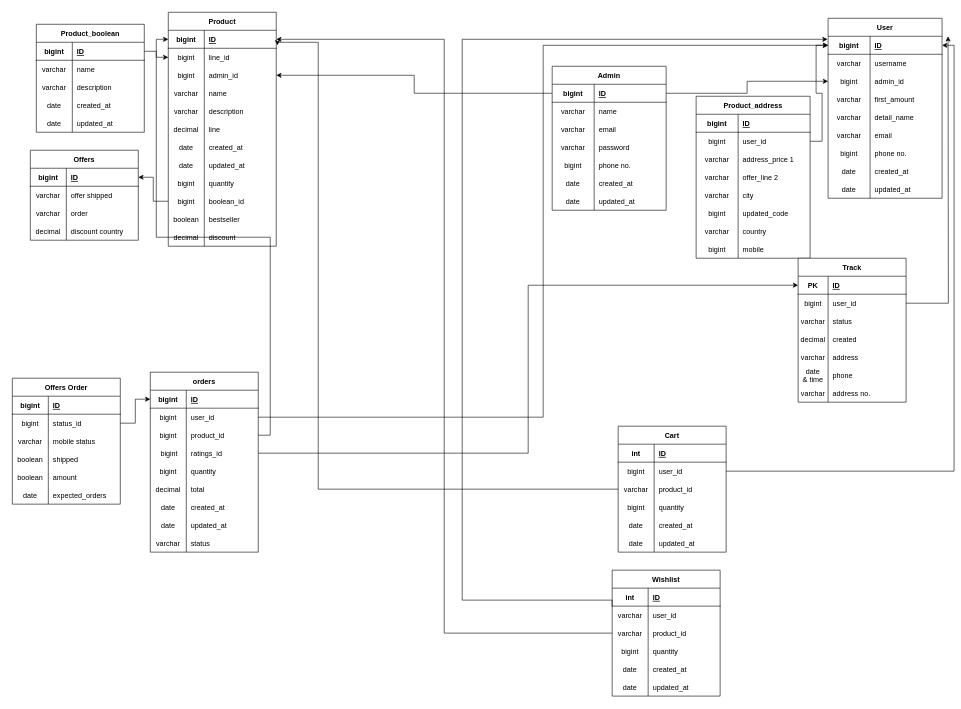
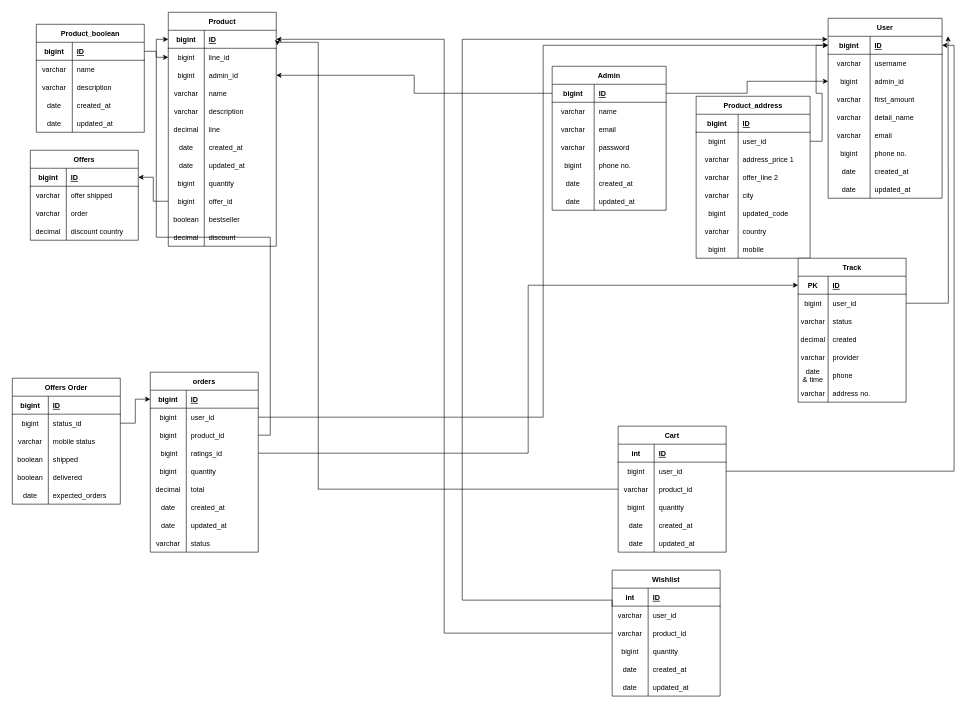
(227, 202) -> (224, 202)
(847, 358) -> (848, 358)
(65, 478) -> (69, 478)
